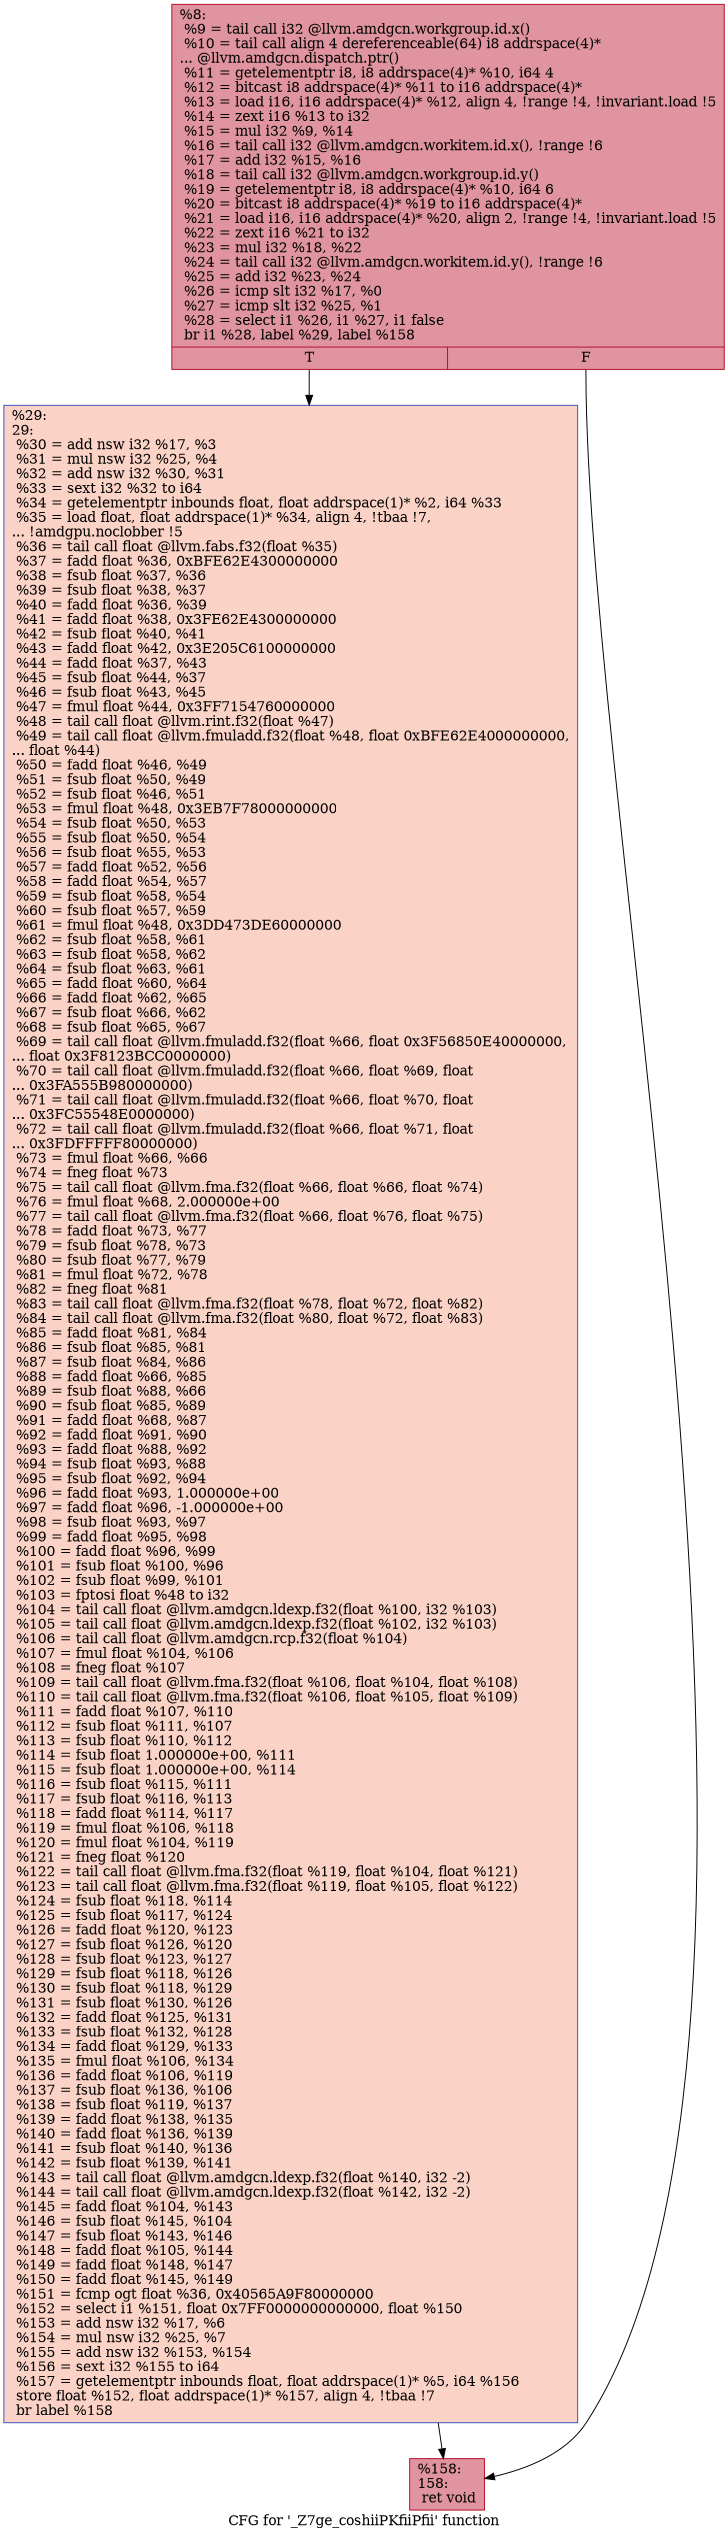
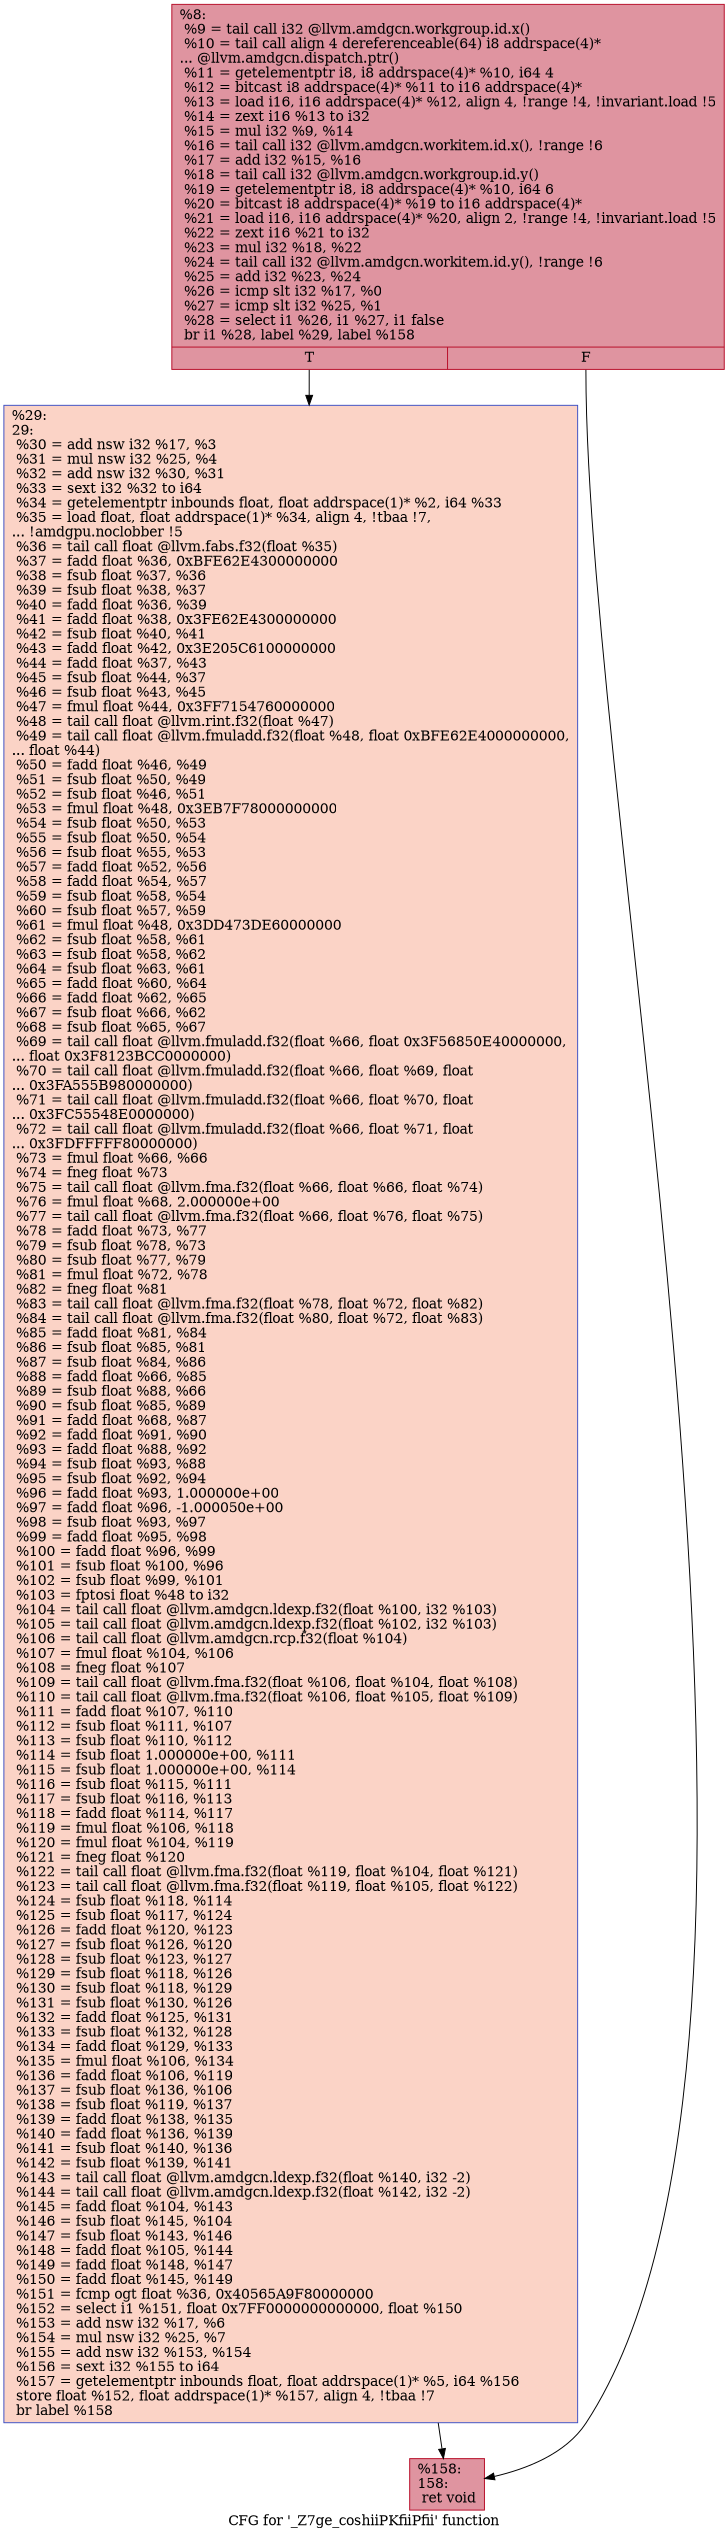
(148, 1508) -> (148, 1508)
